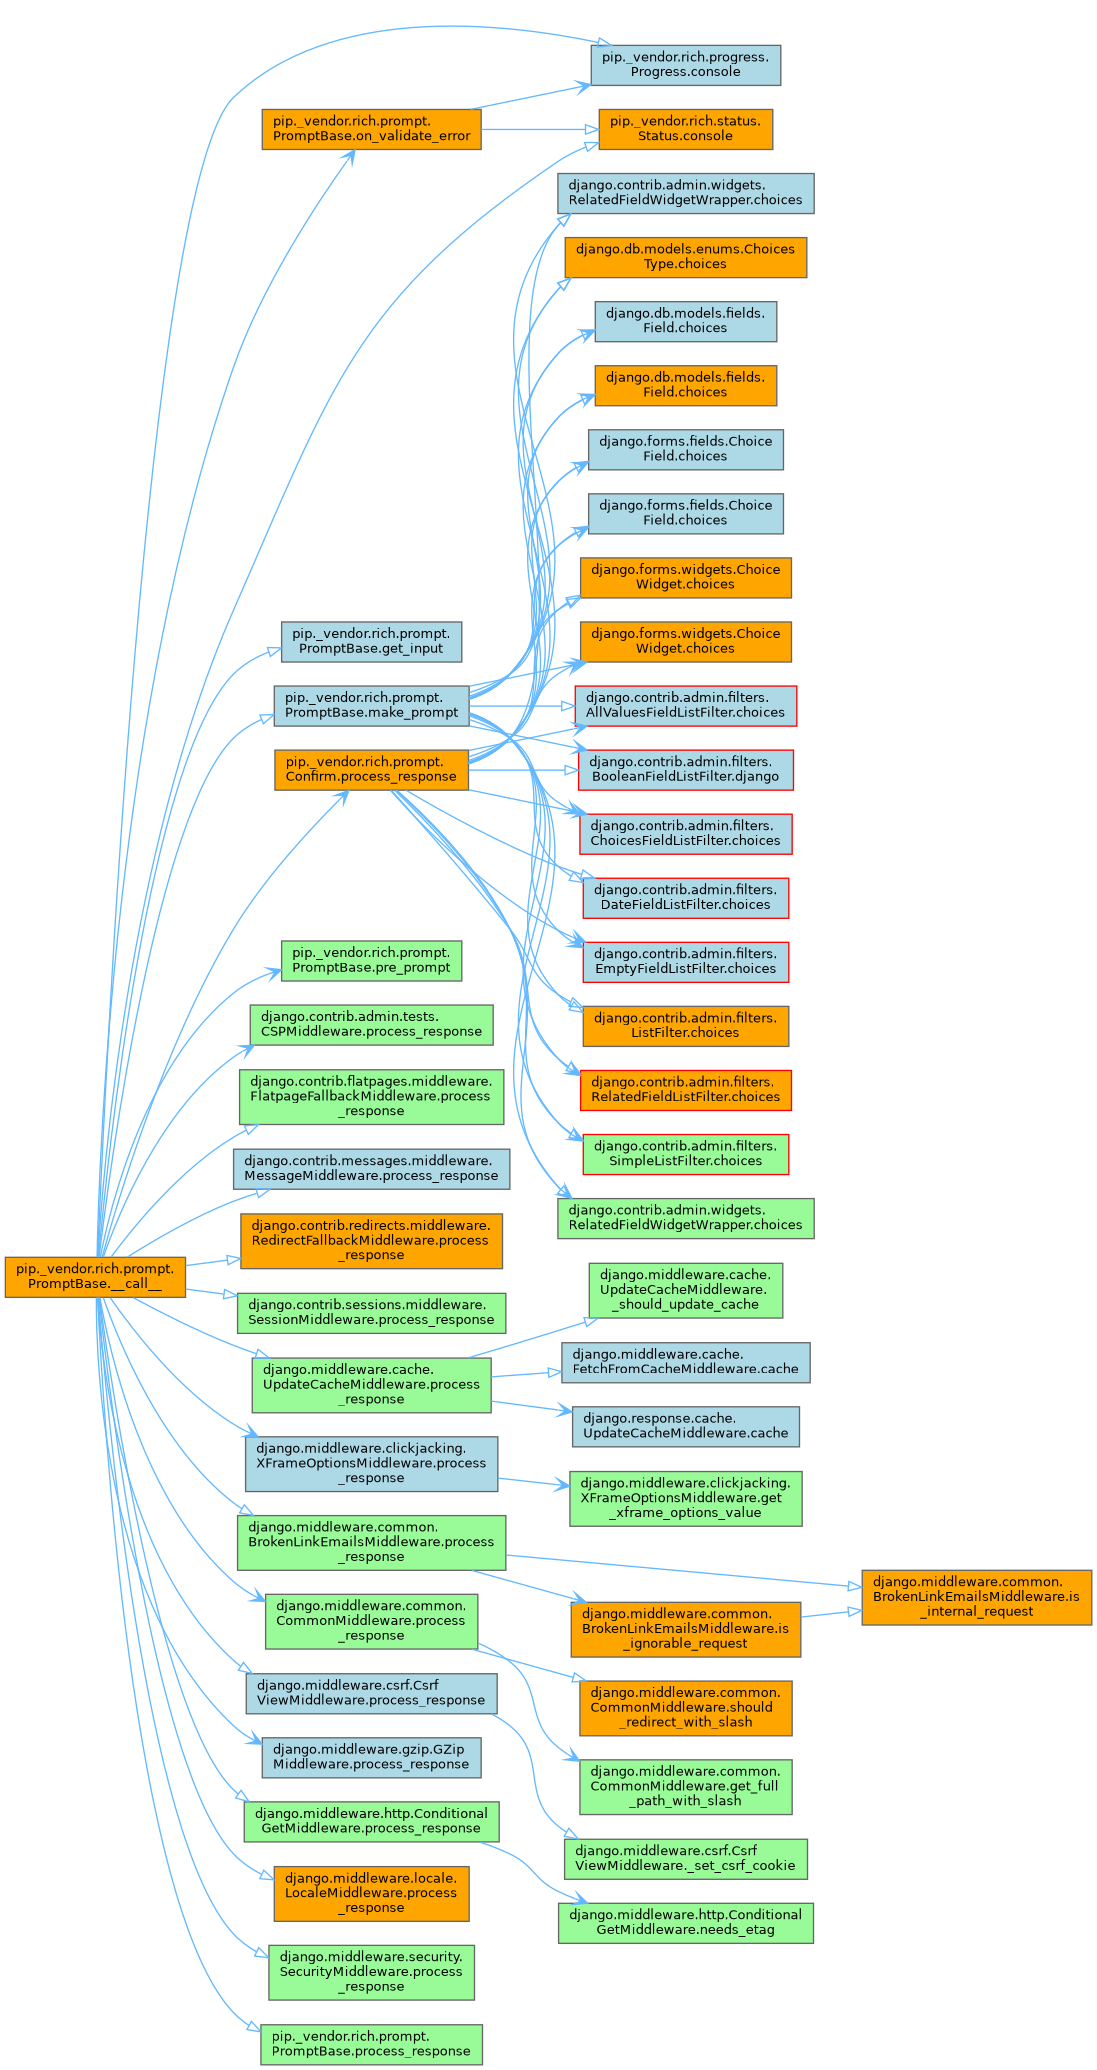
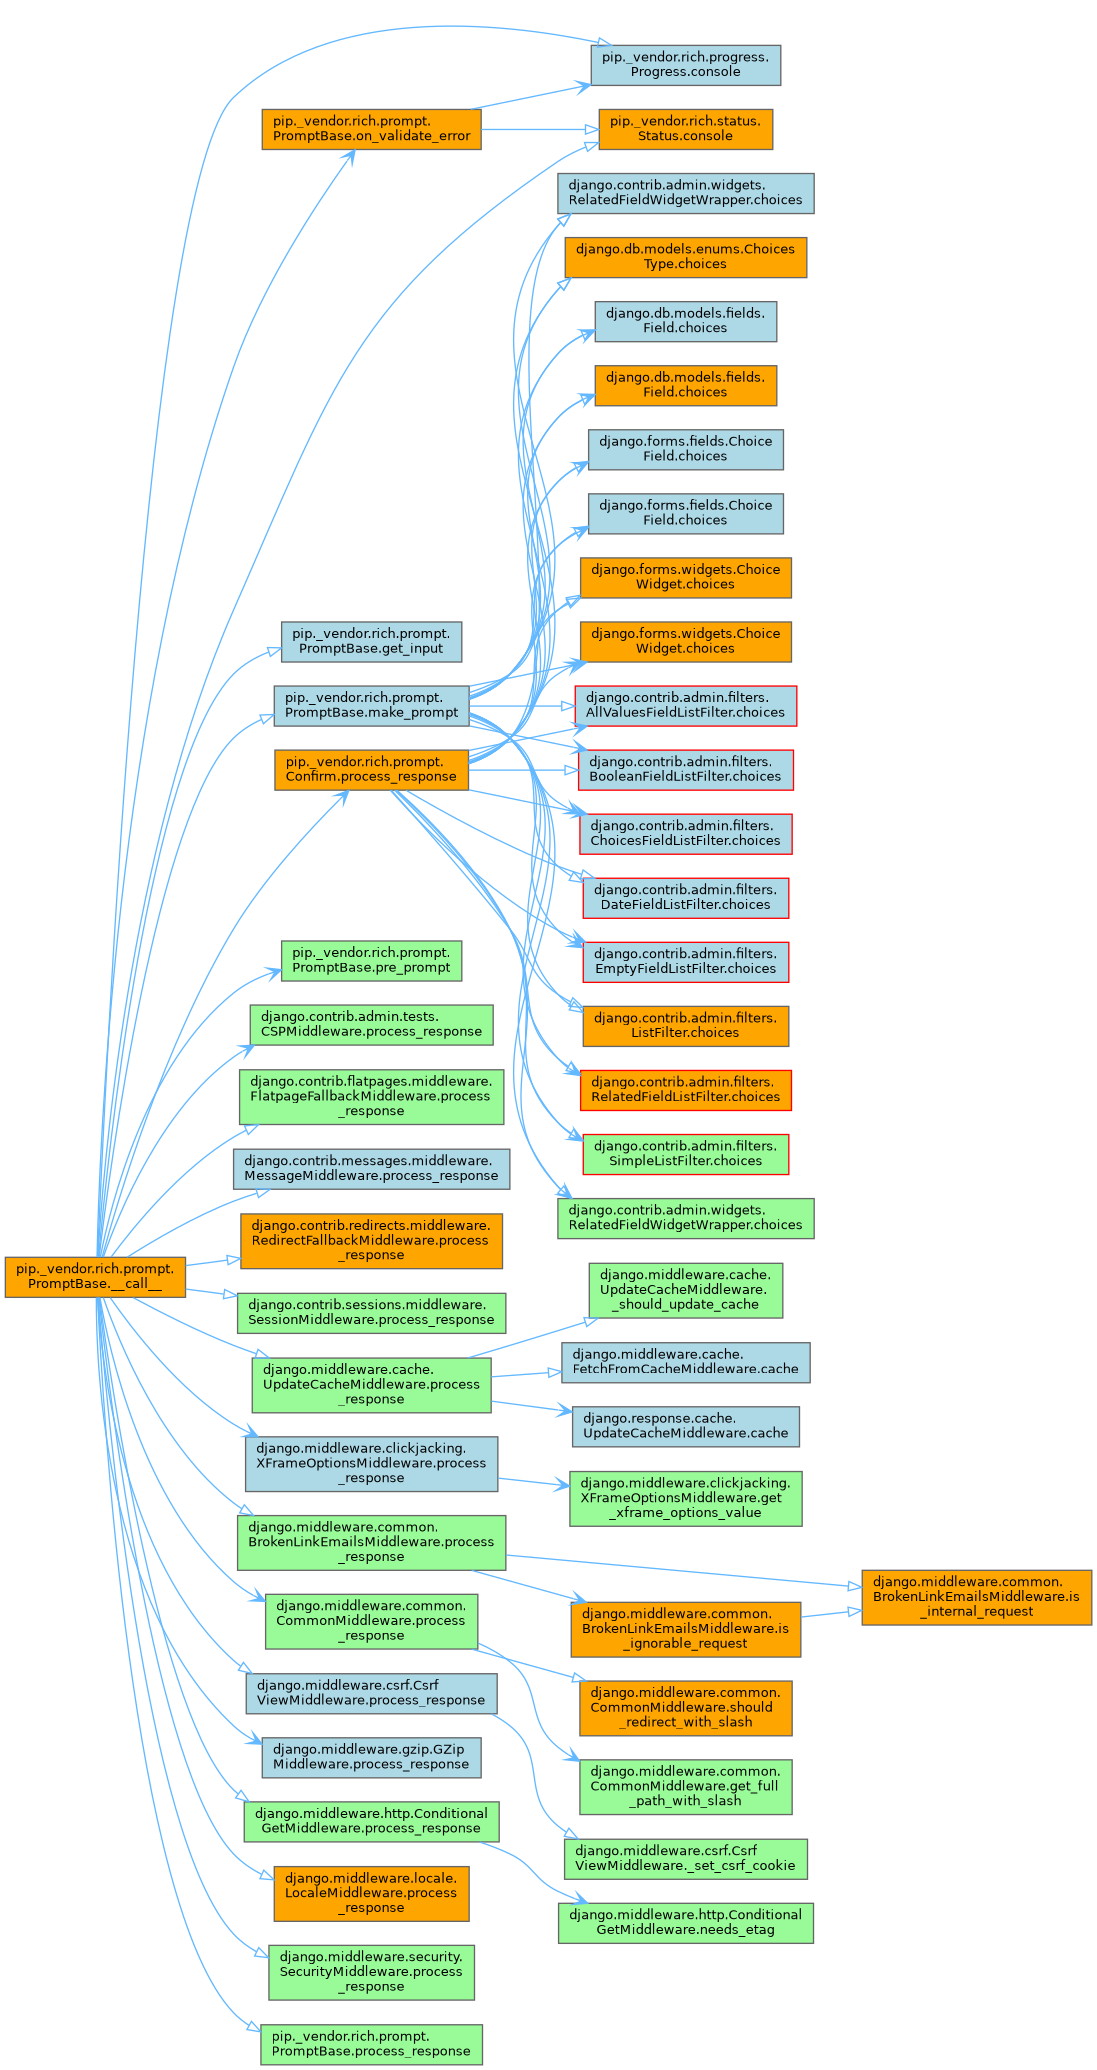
(686, 770) -> (686, 770)
